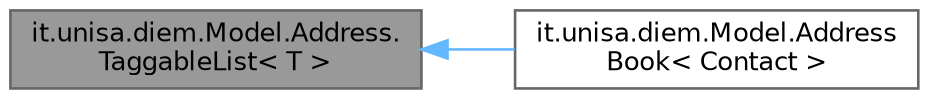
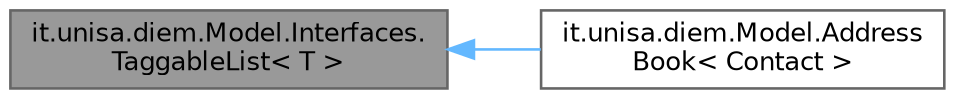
(216, 49) -> (229, 49)
